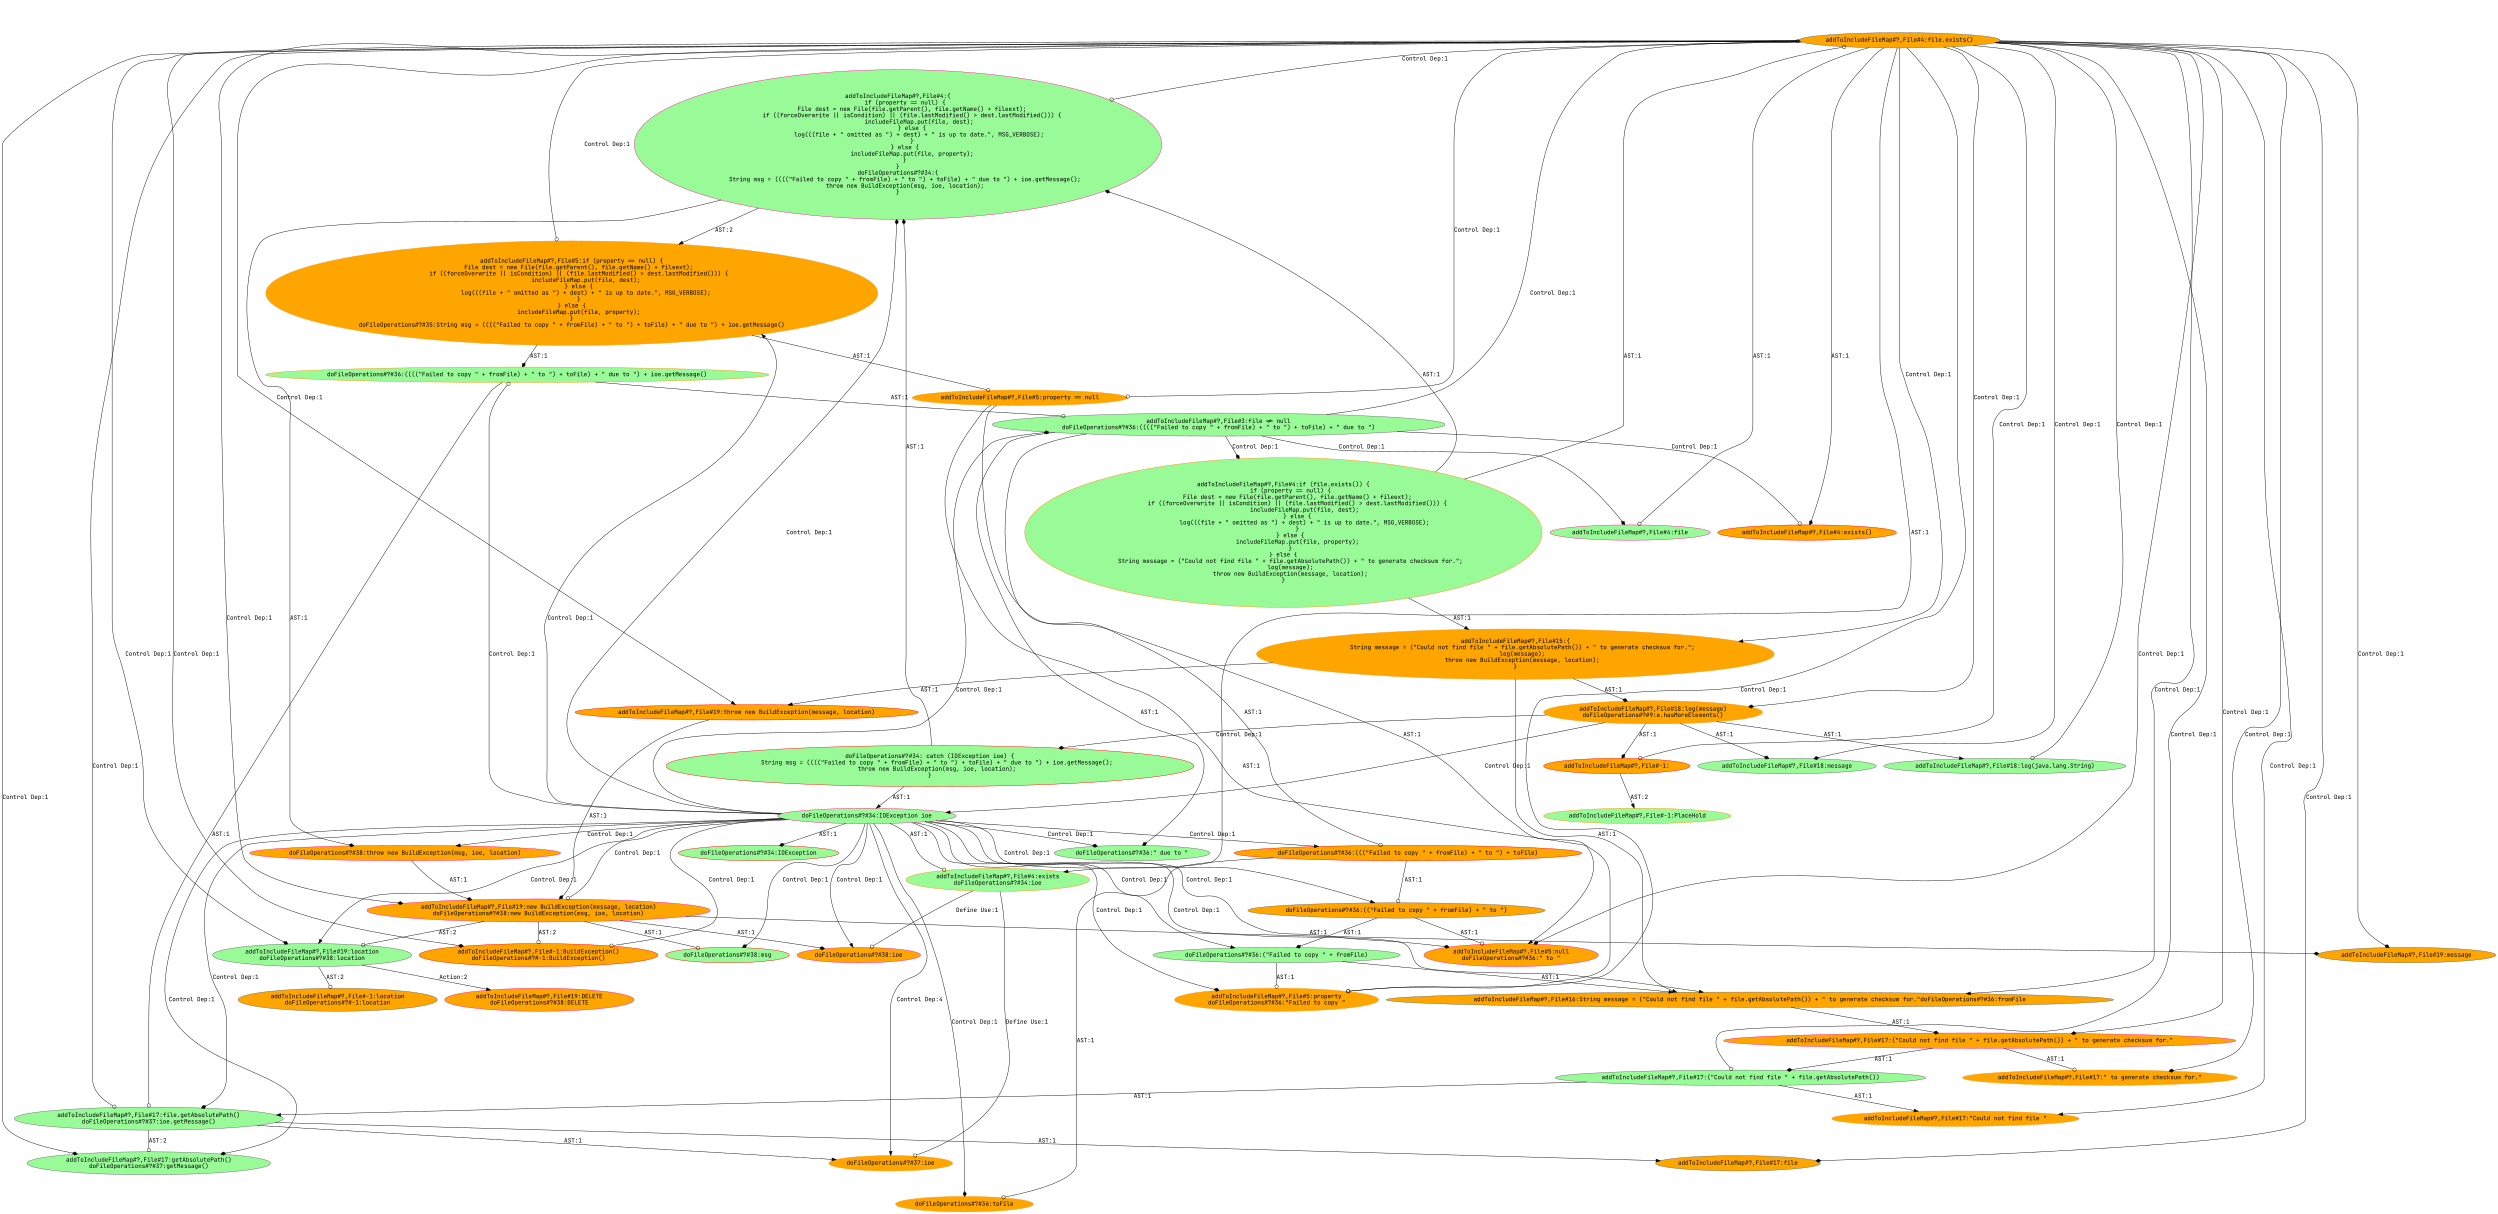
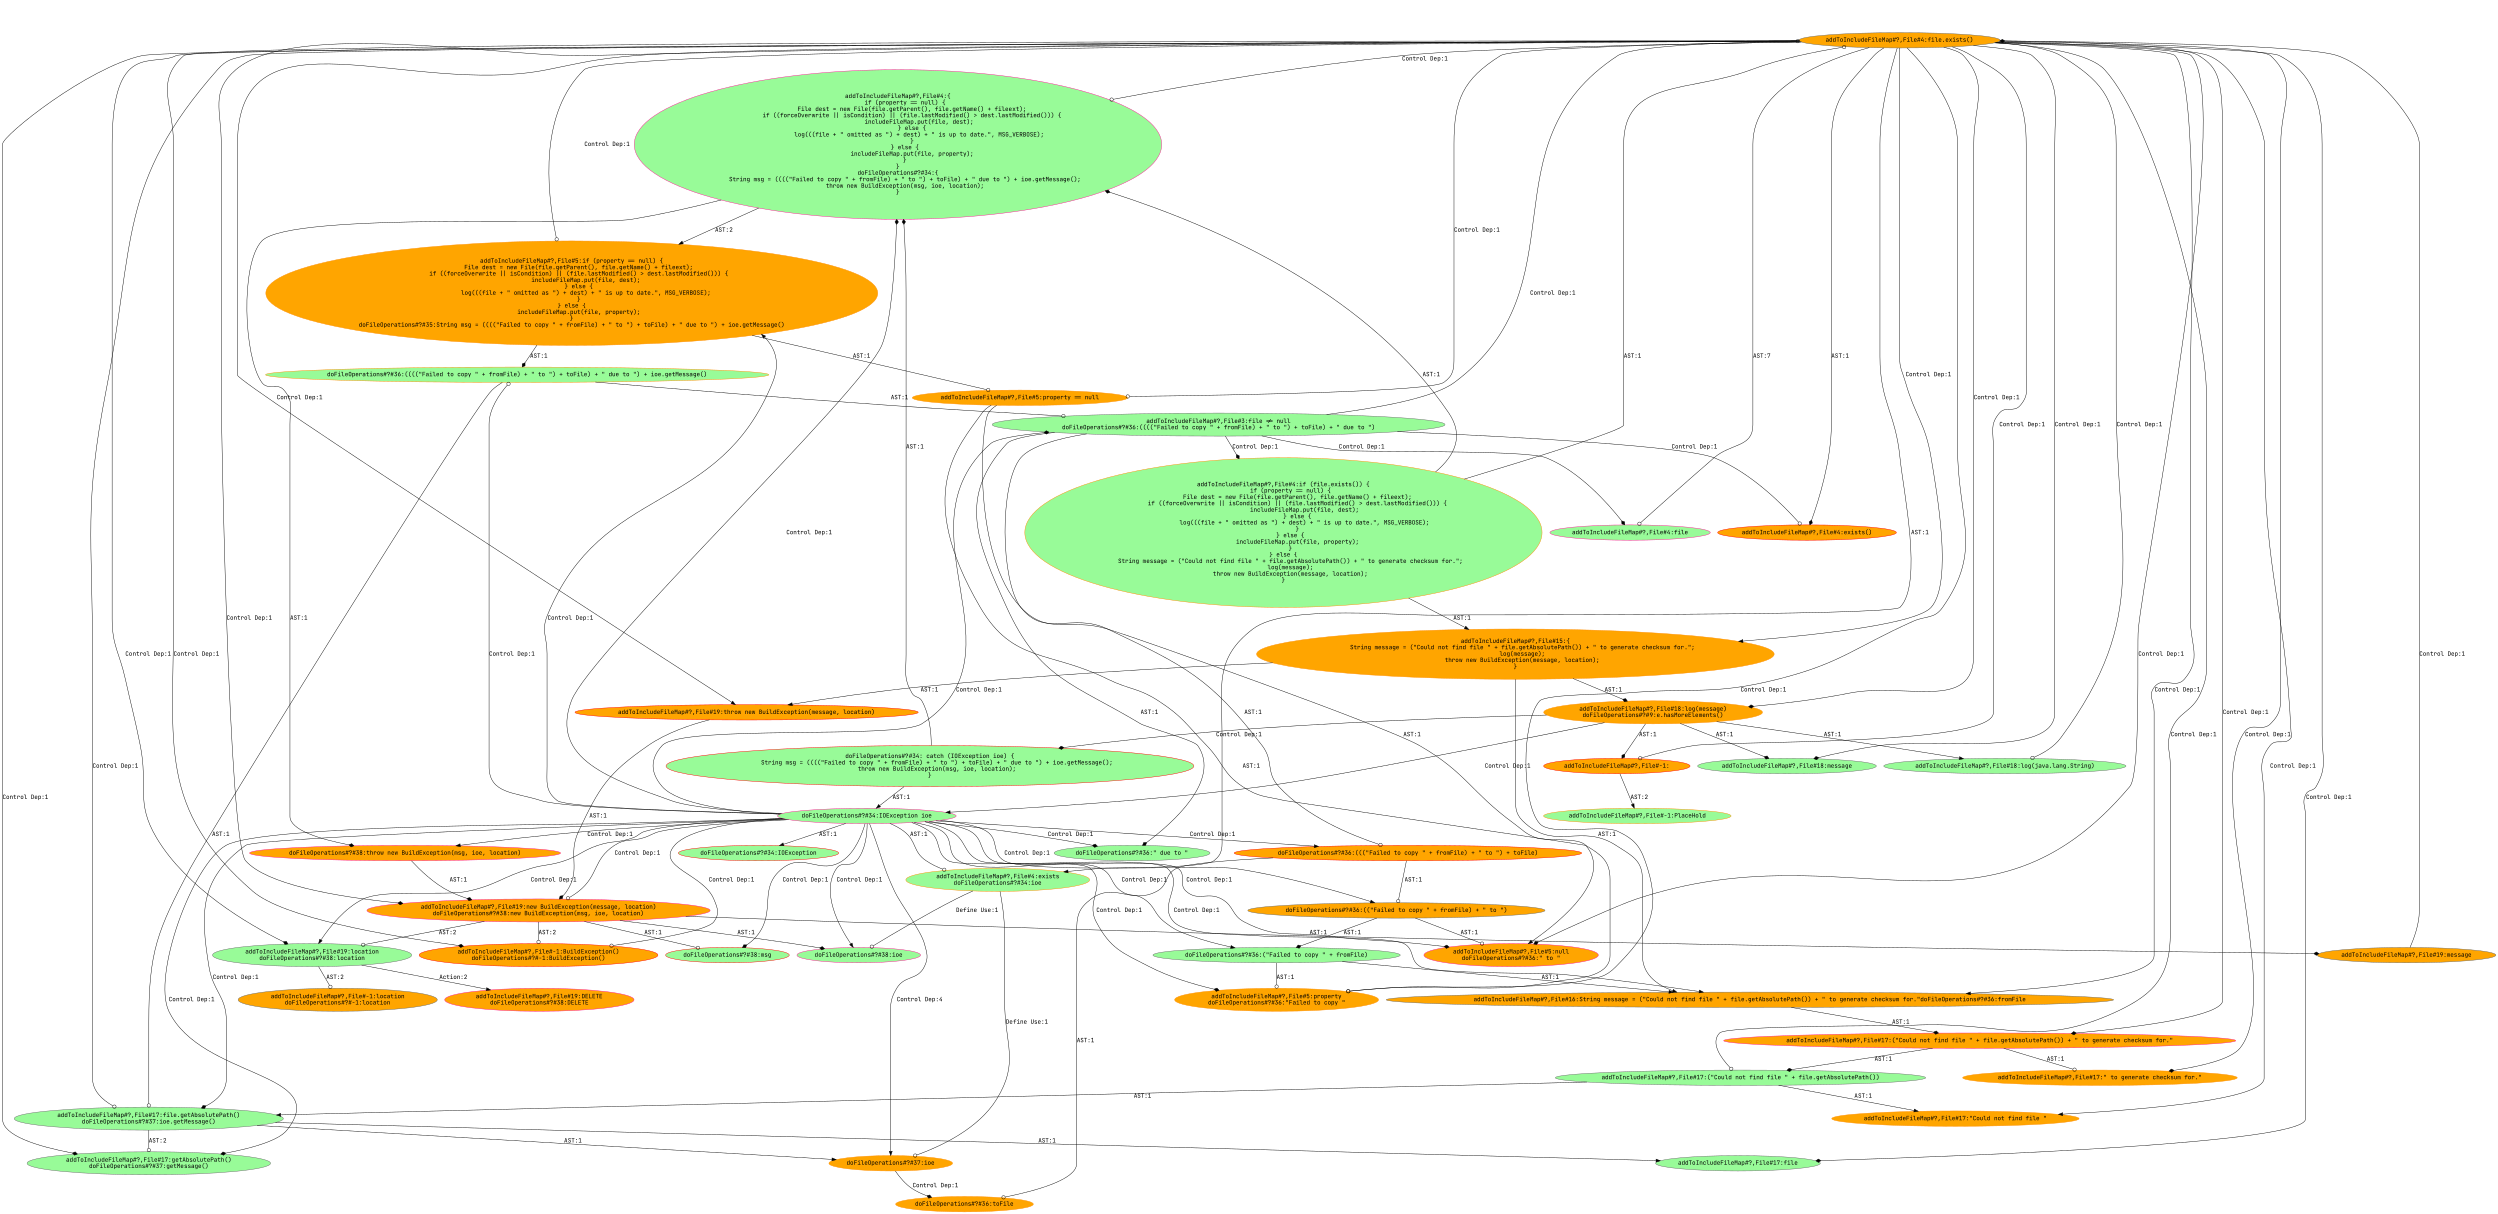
(2358, 336) -> (2419, 318)
(1762, 356) -> (1762, 356)
(815, 834) -> (815, 834)
(859, 955) -> (859, 955)
(947, 1000) -> (909, 1186)
(1738, 1163) -> (1738, 1163)
